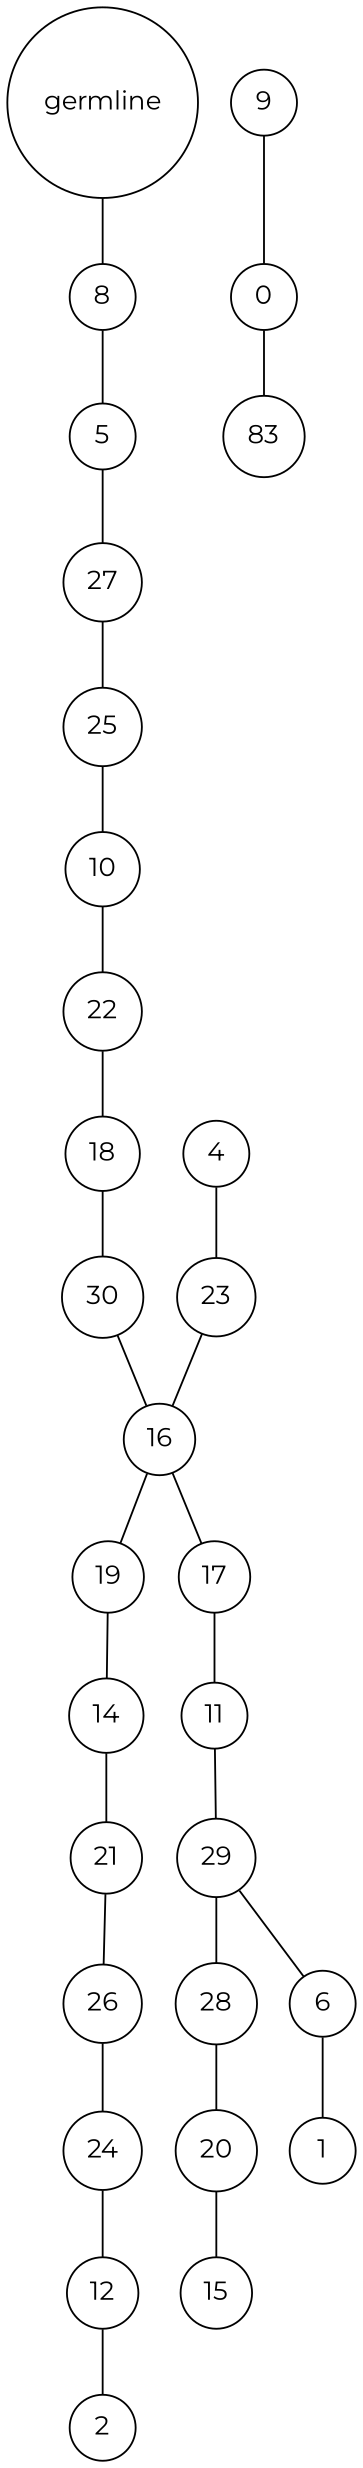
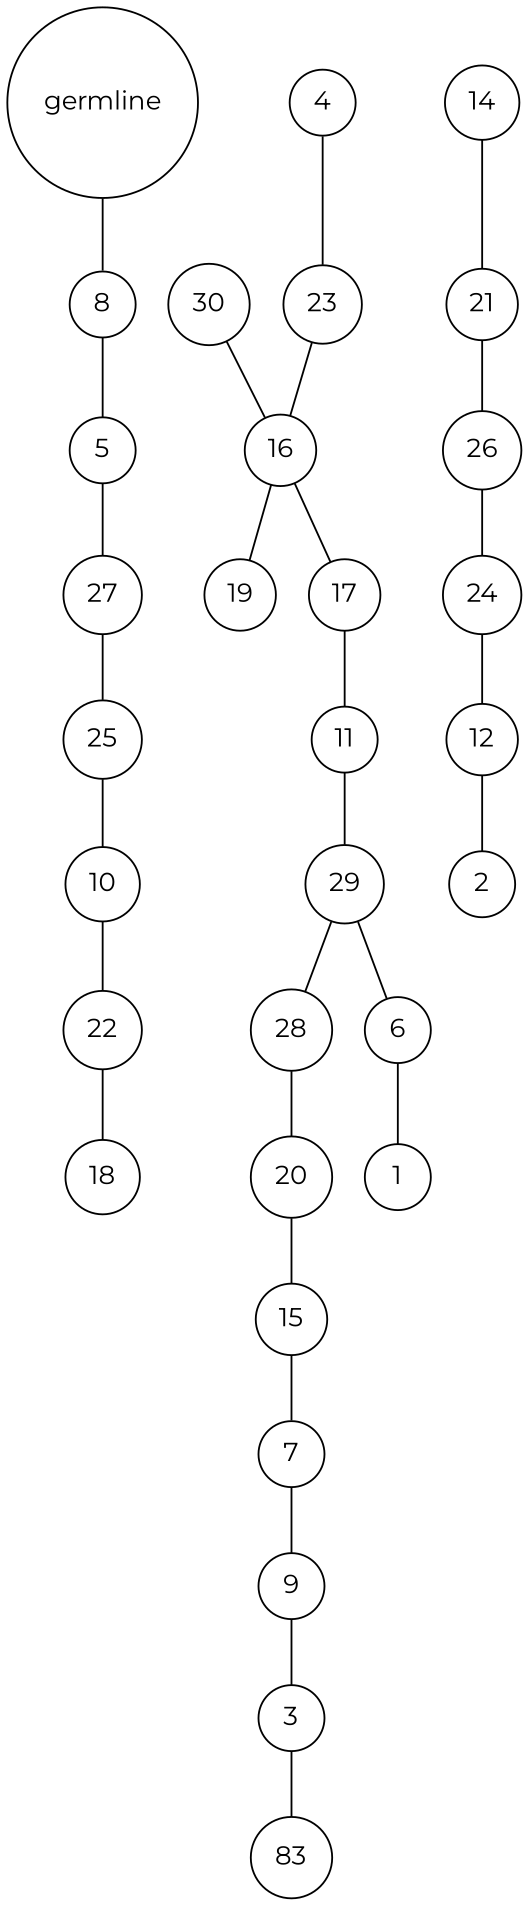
(264, 297) -> (292, 1718)
(103, 1224) -> none
none -> (292, 1454)
(107, 1646) -> none
